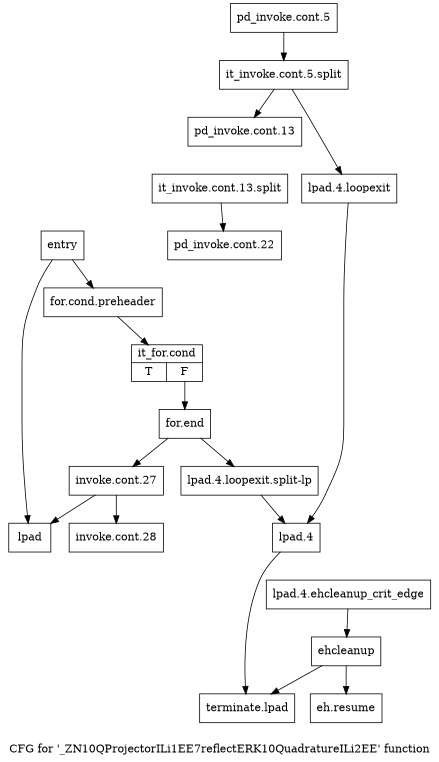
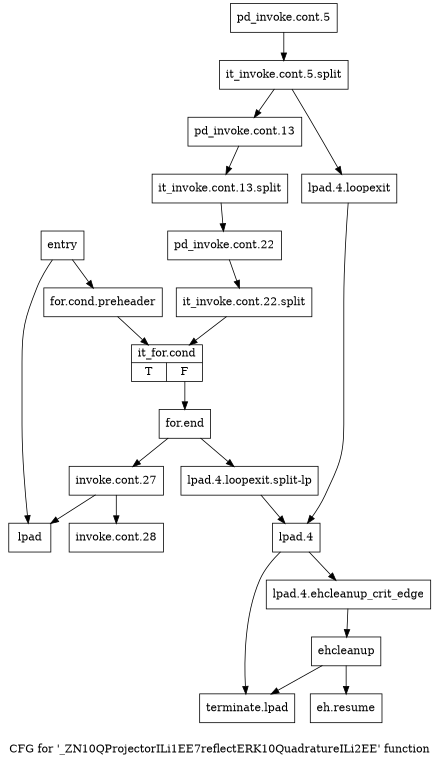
none -> (234, 157)
none -> (244, 302)
none -> (320, 563)
